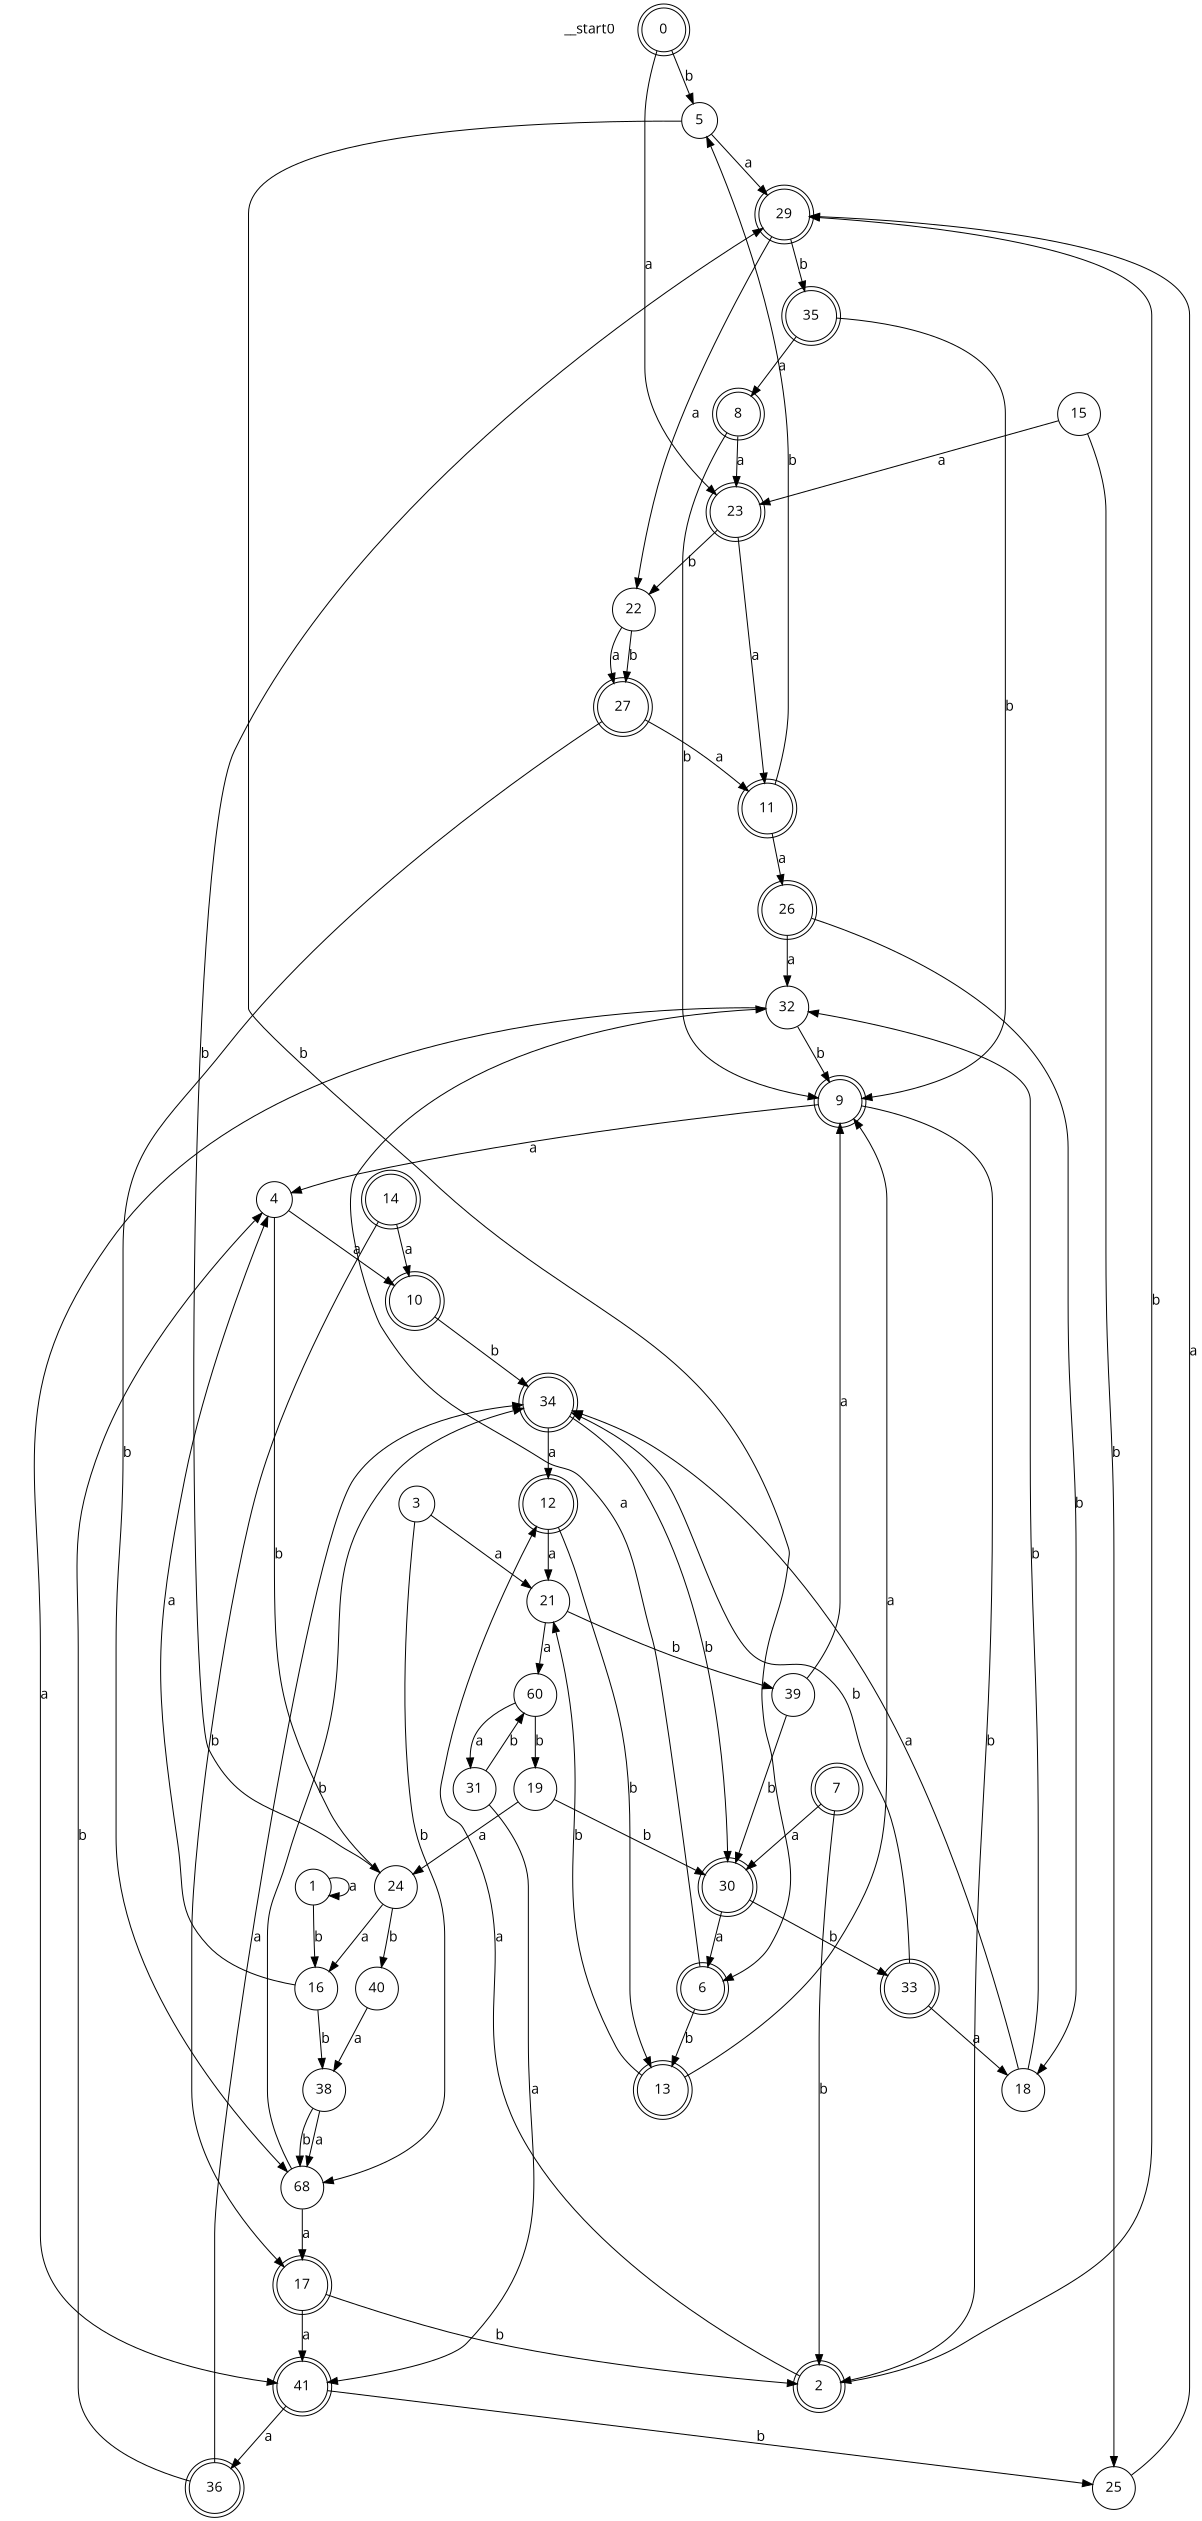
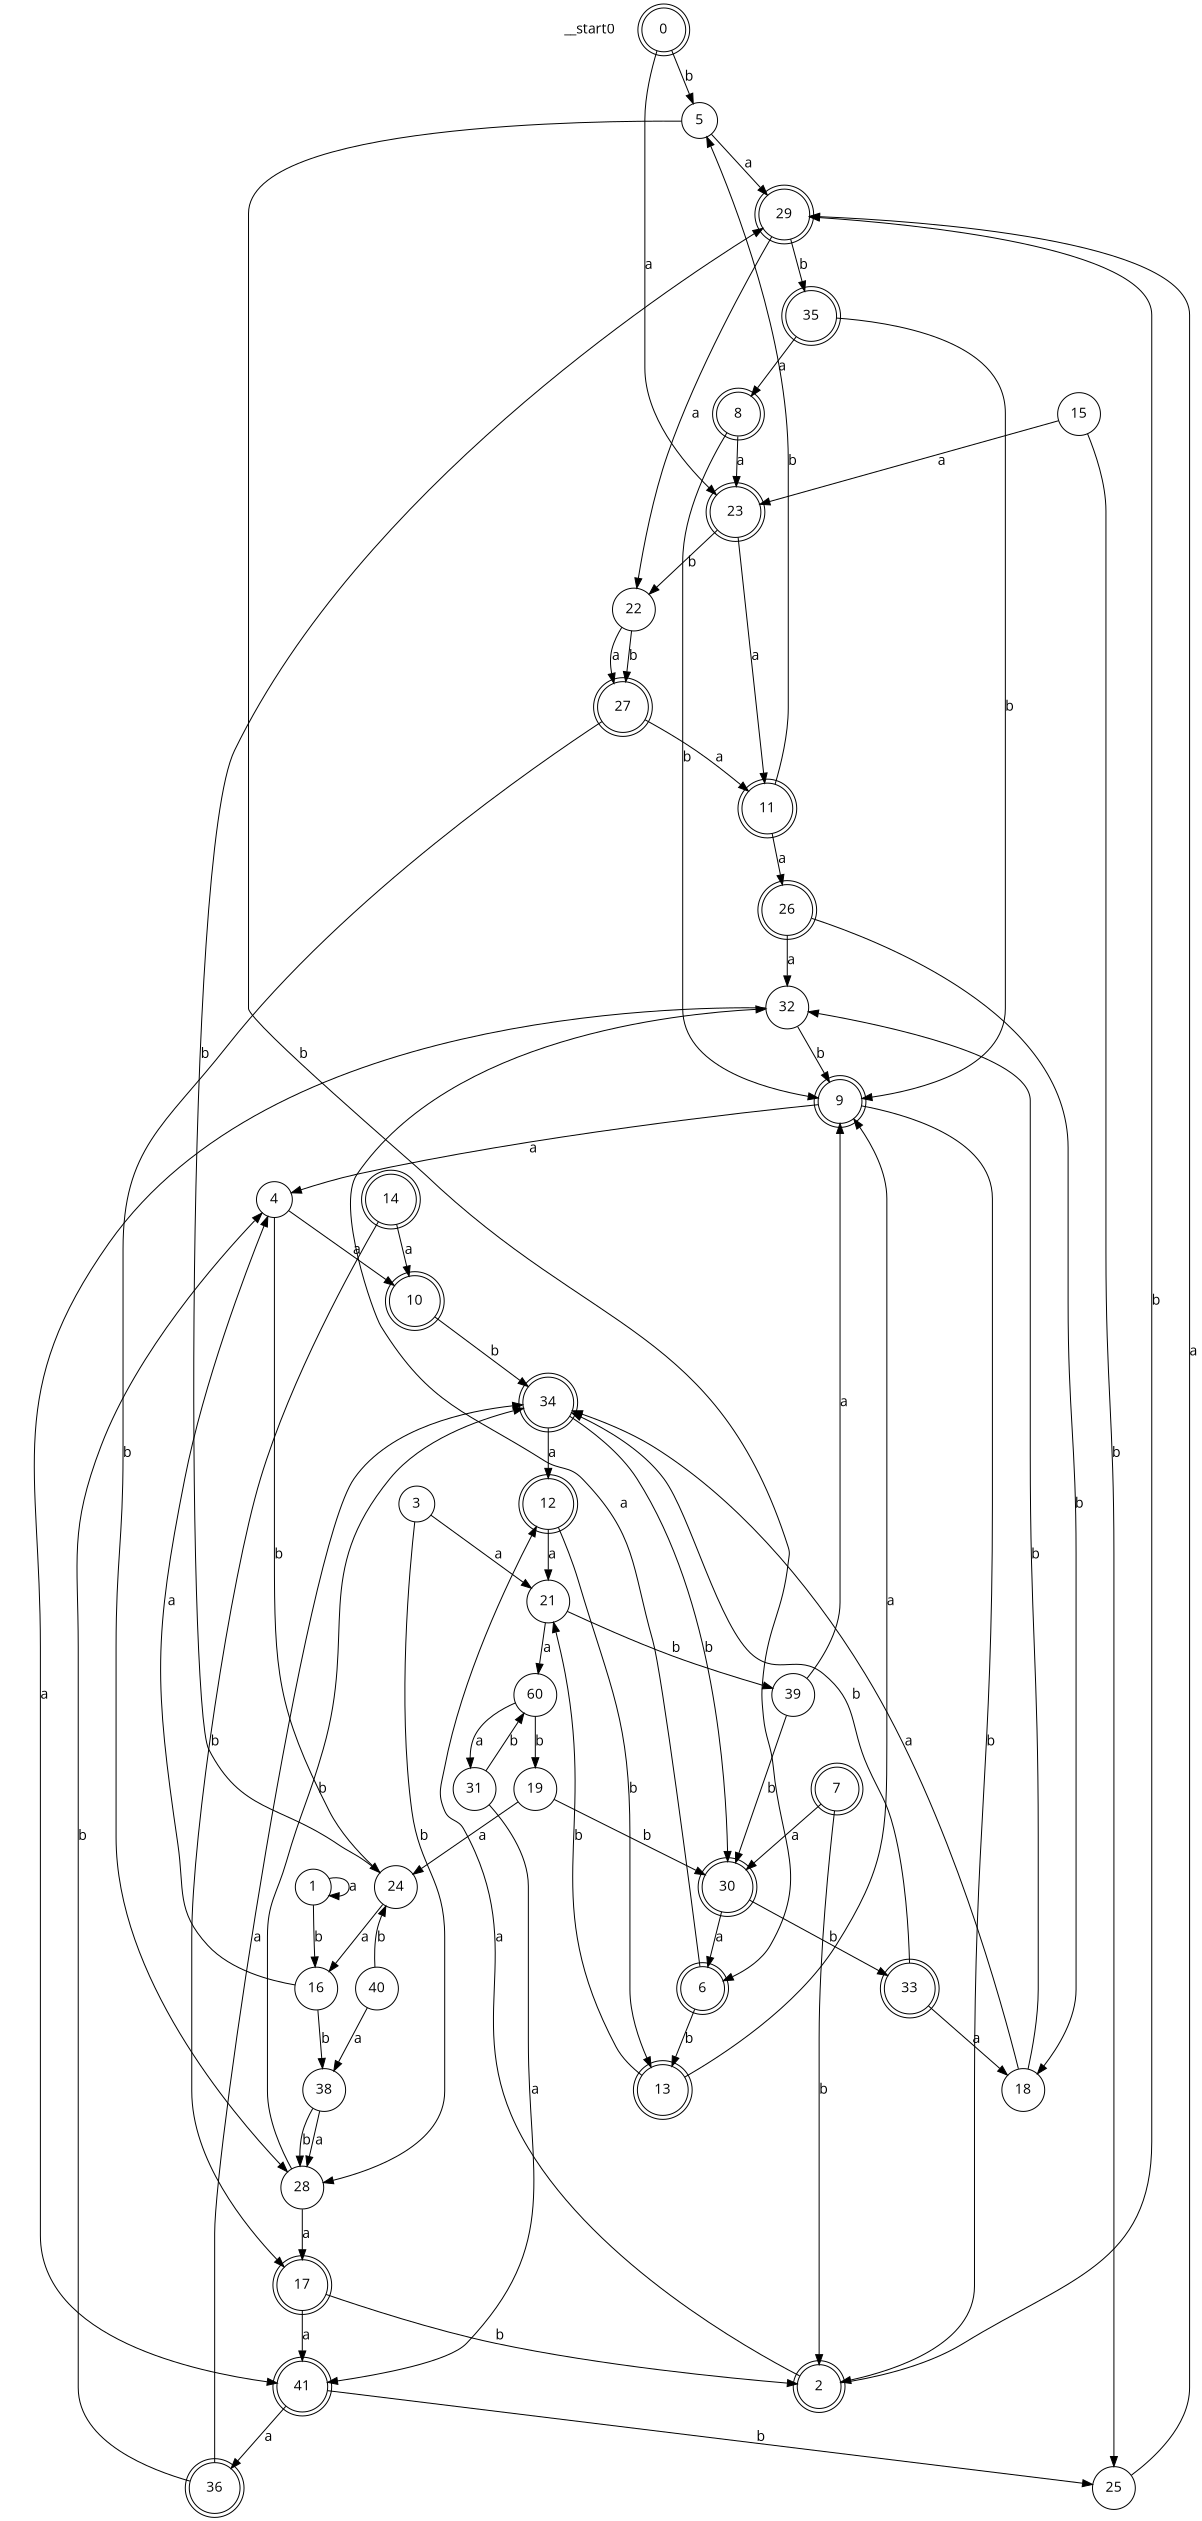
(388, 1933) -> (375, 1941)
(302, 2188) -> (302, 2188)
